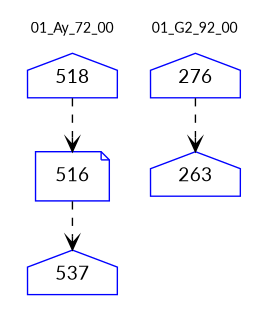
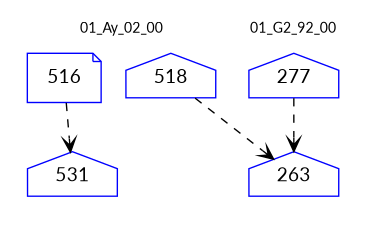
(72, 29) -> (122, 29)
(195, 78) -> (294, 78)
(72, 118) -> (217, 115)
(72, 275) -> (72, 176)
